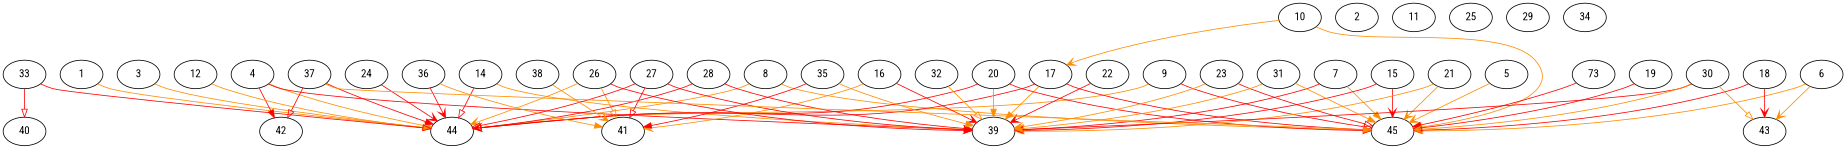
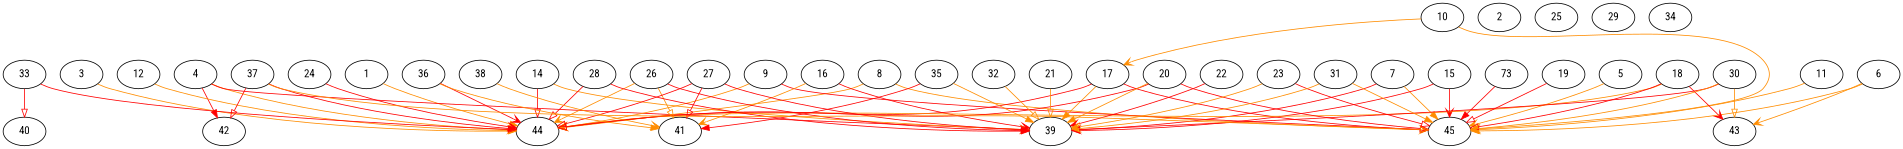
(1424, 100) -> (1643, 116)
(844, 110) -> (843, 116)
none -> (1115, 116)
